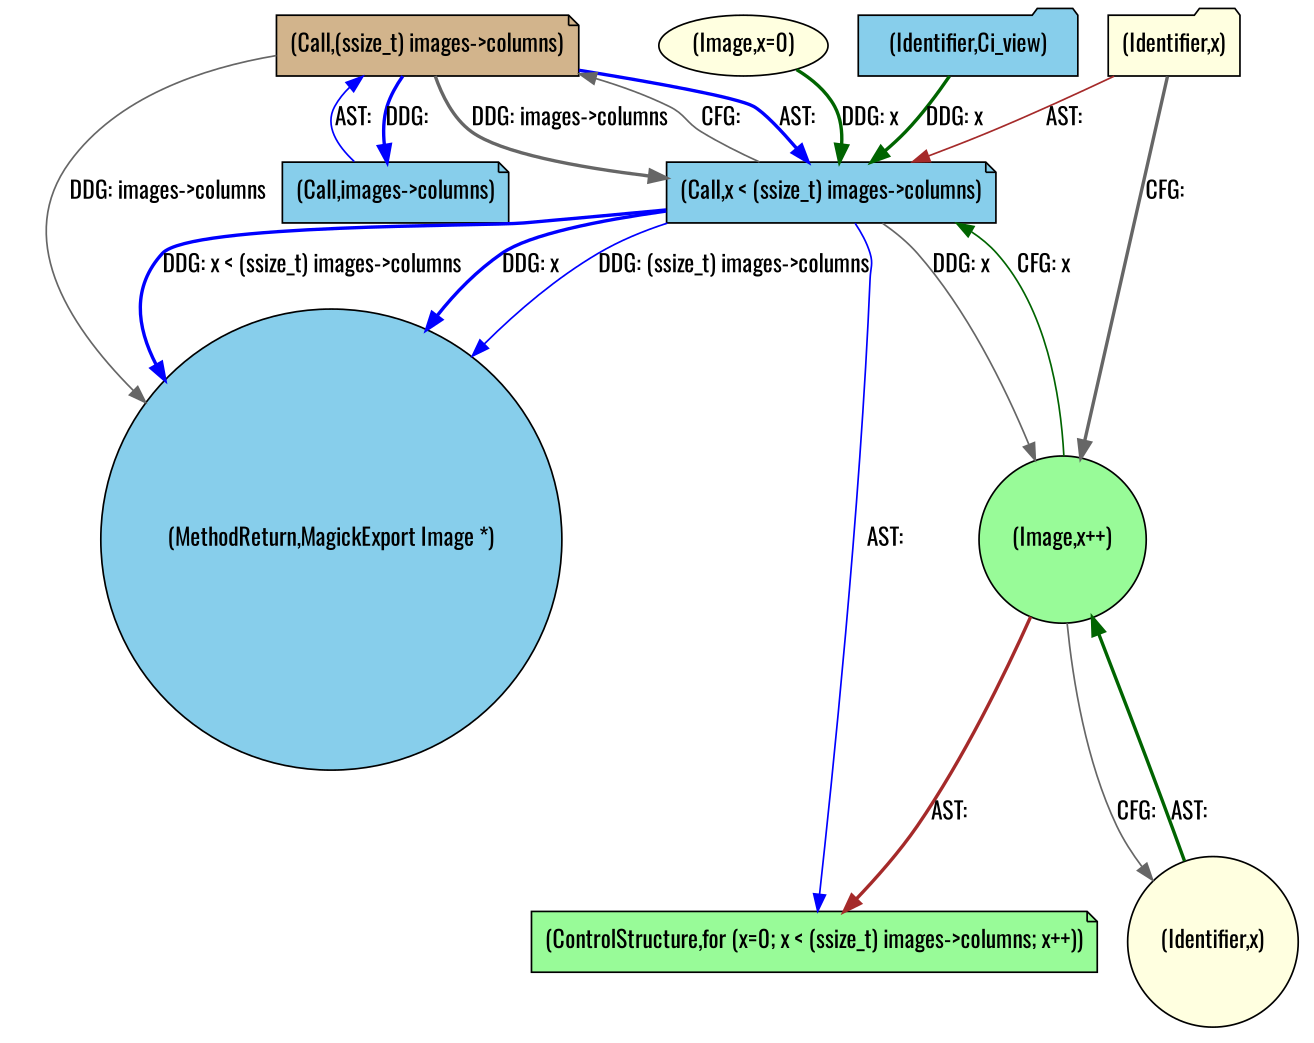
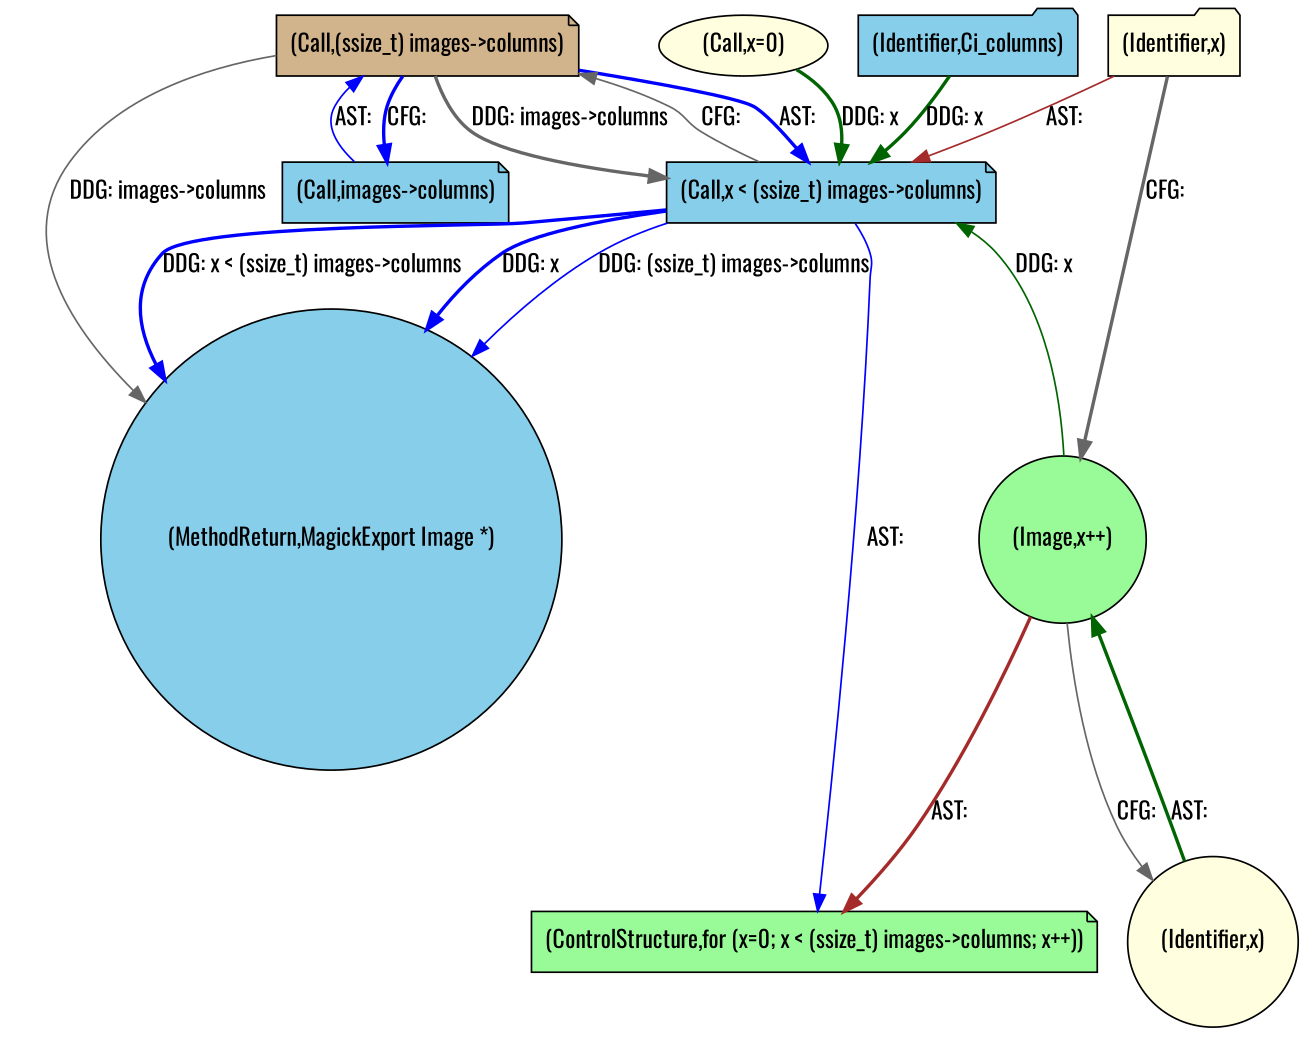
(743, 46) -> (743, 46)
(968, 46) -> (968, 46)
(410, 119) -> (410, 119)
(1044, 266) -> (1044, 266)
(969, 324) -> none
